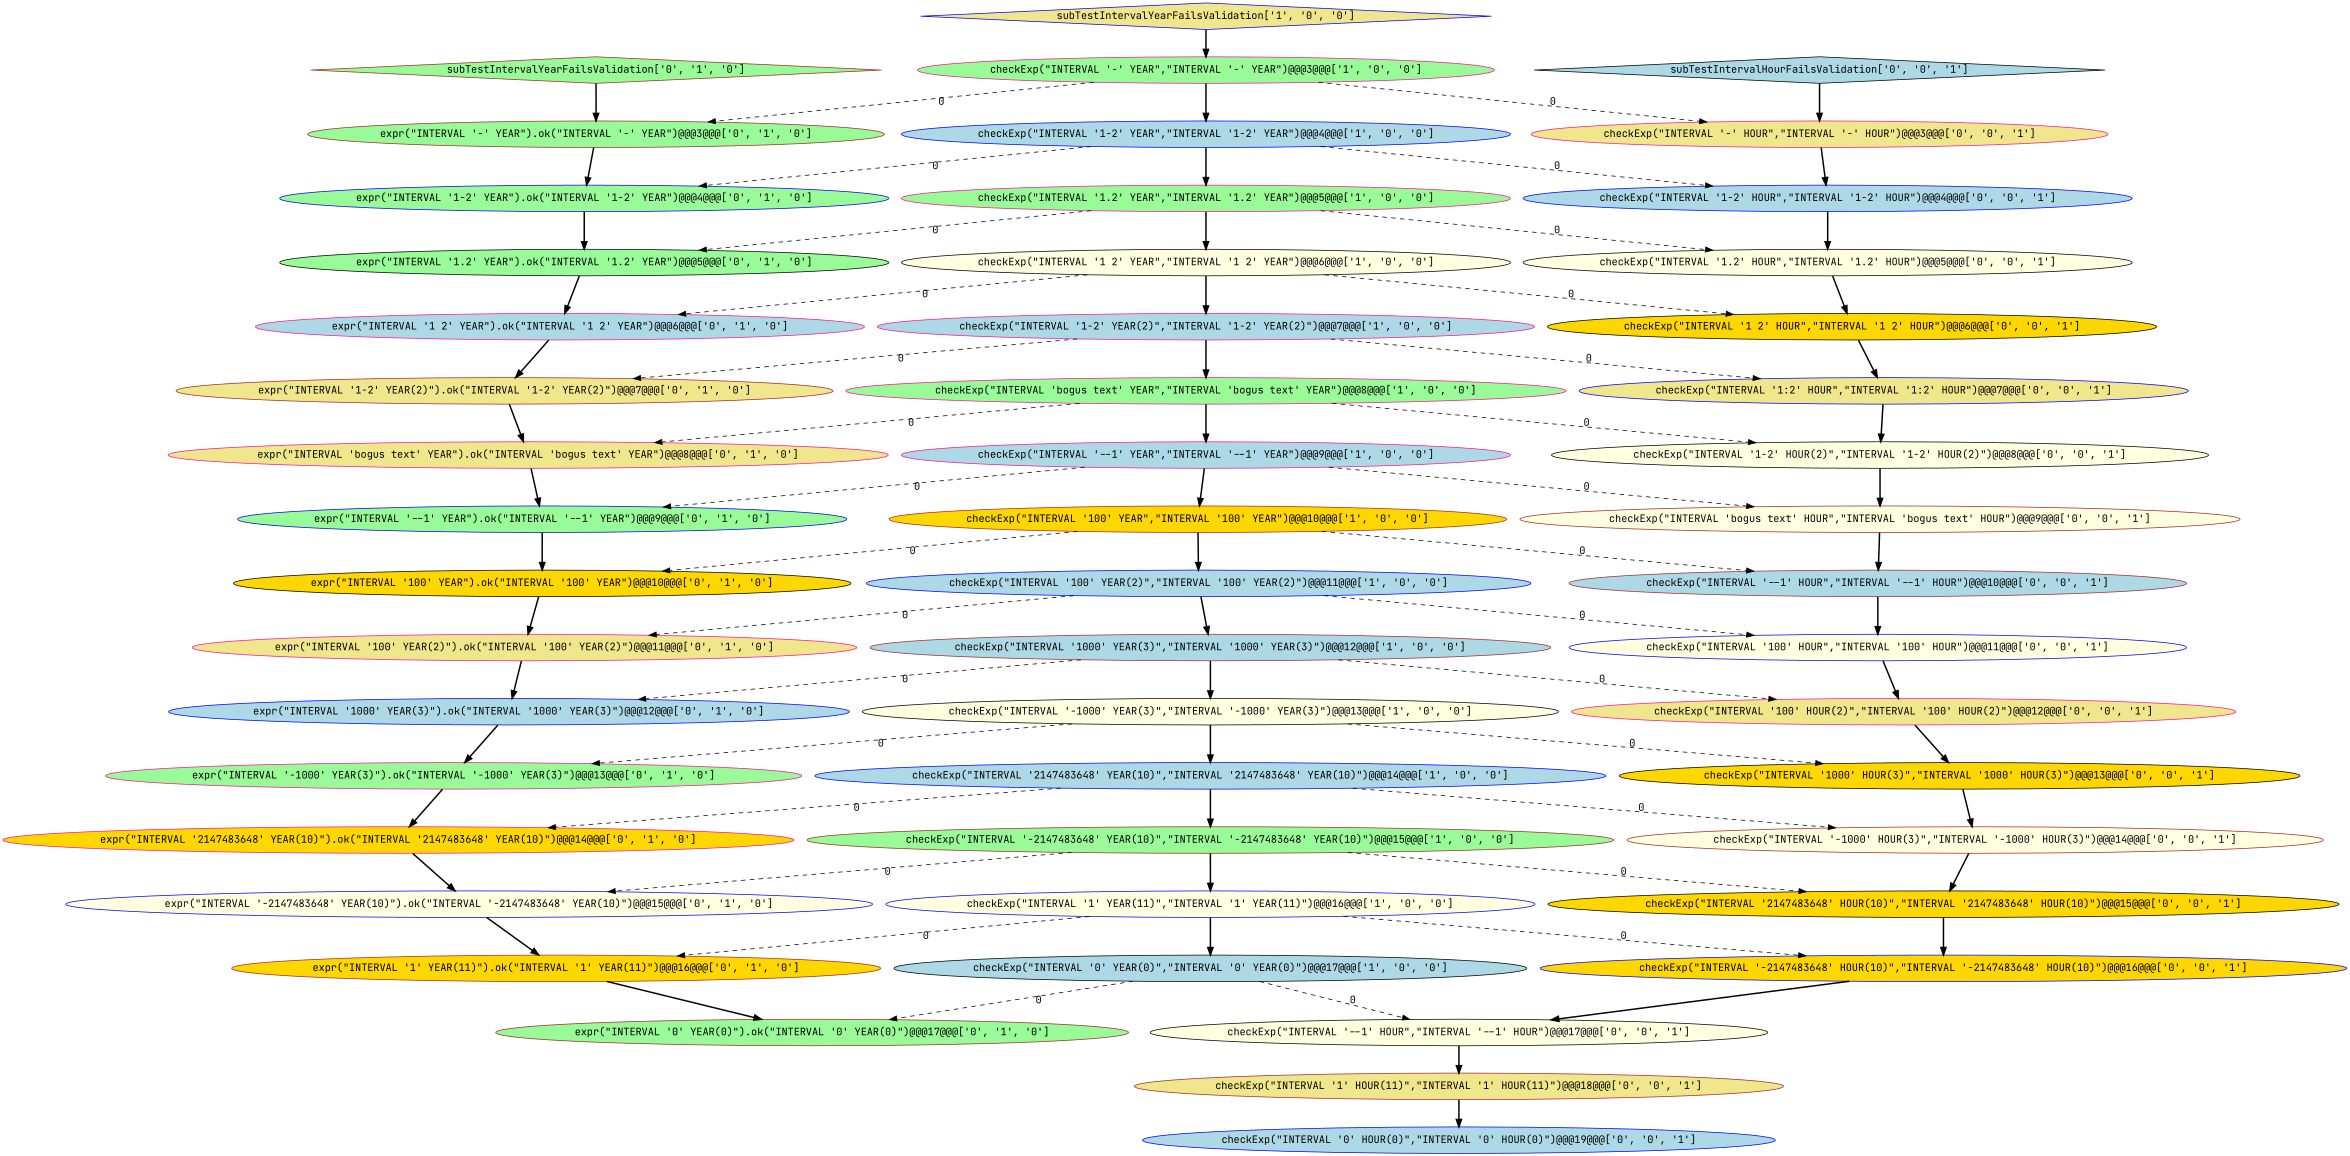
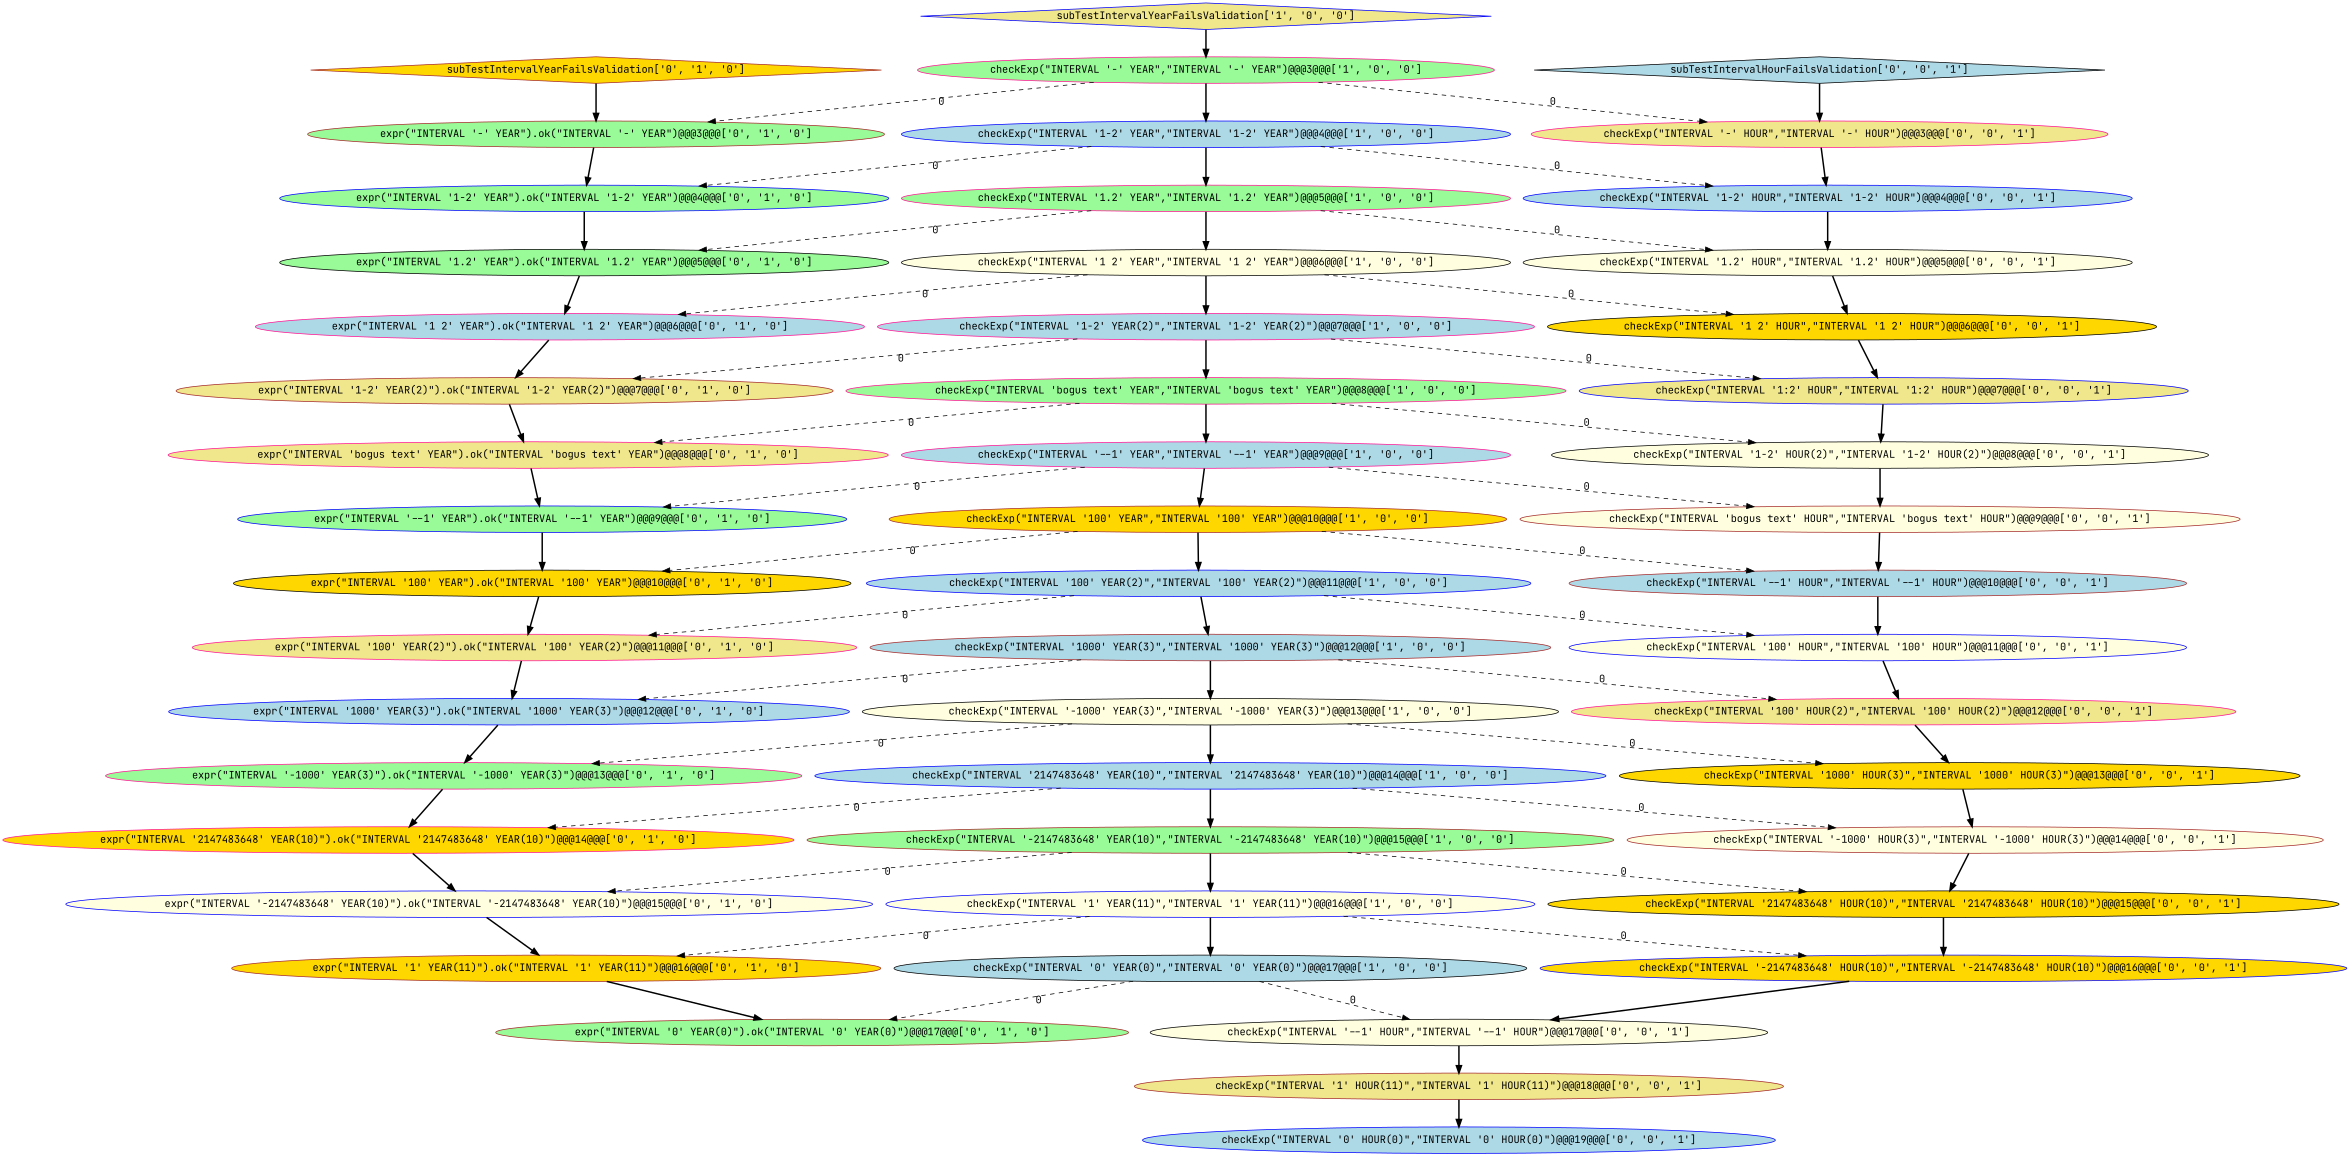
(596, 70) -> (596, 70)
